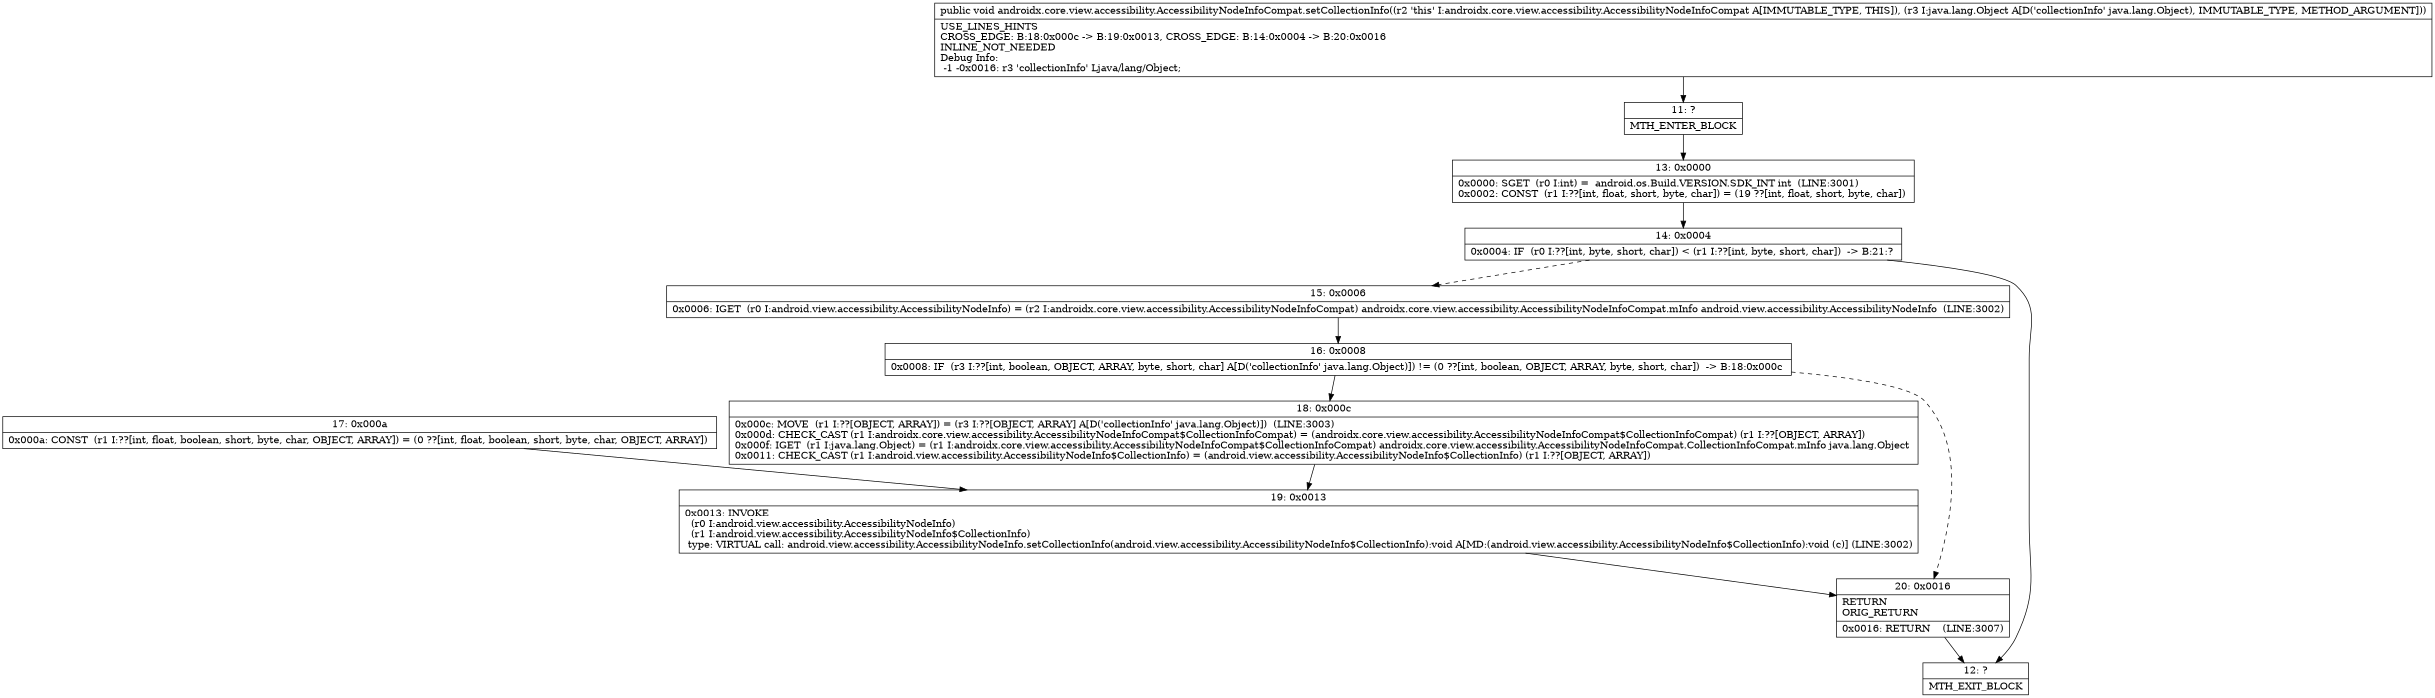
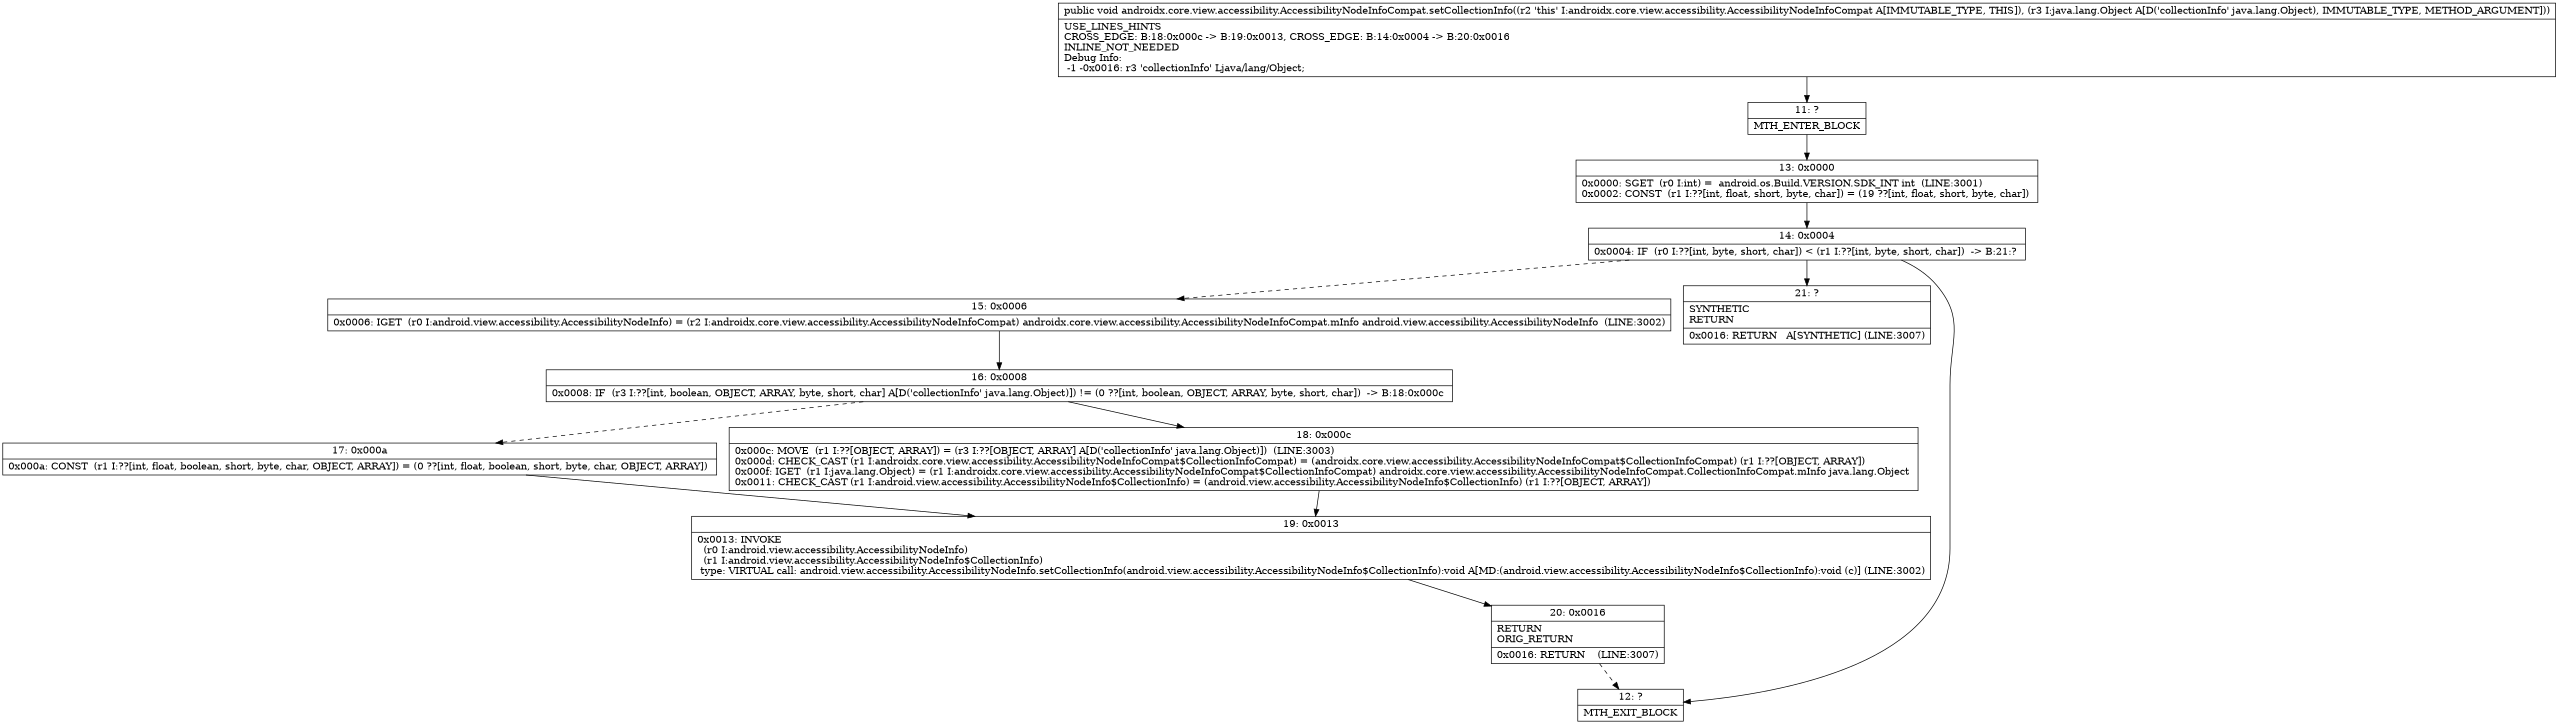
none -> (1807, 315)
(1937, 418) -> (683, 422)
(1952, 647) -> (1607, 674)
